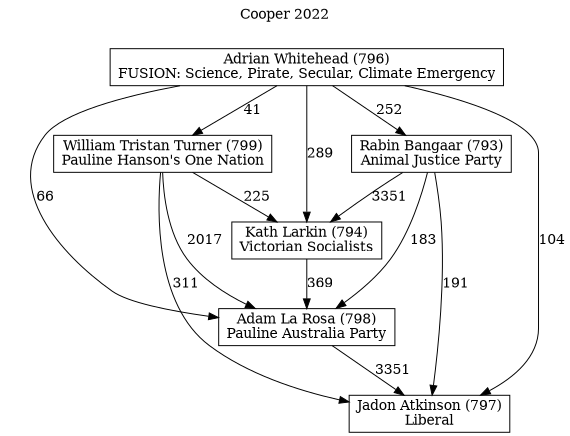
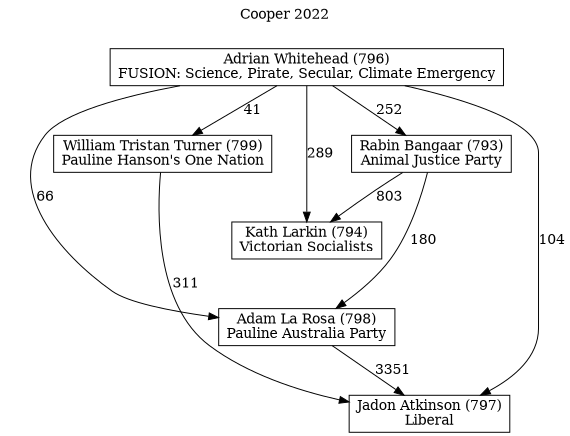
(231, 195) -> none
(390, 197) -> (390, 197)
(424, 240) -> (424, 240)
(183, 252) -> none
(307, 279) -> none
(442, 279) -> none
